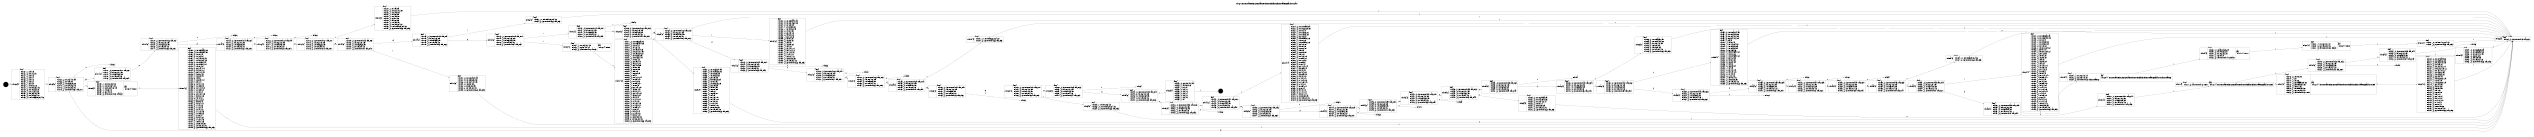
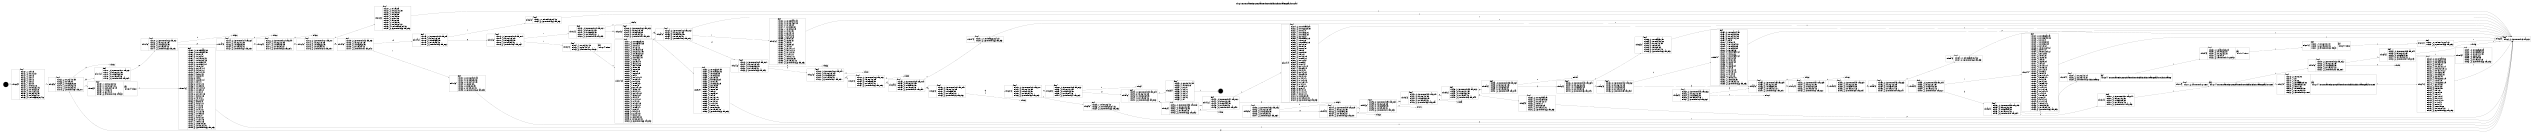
(2500, 45) -> (2488, 43)
(1887, 77) -> none
(1653, 91) -> (1691, 87)
(1241, 107) -> (1287, 103)
